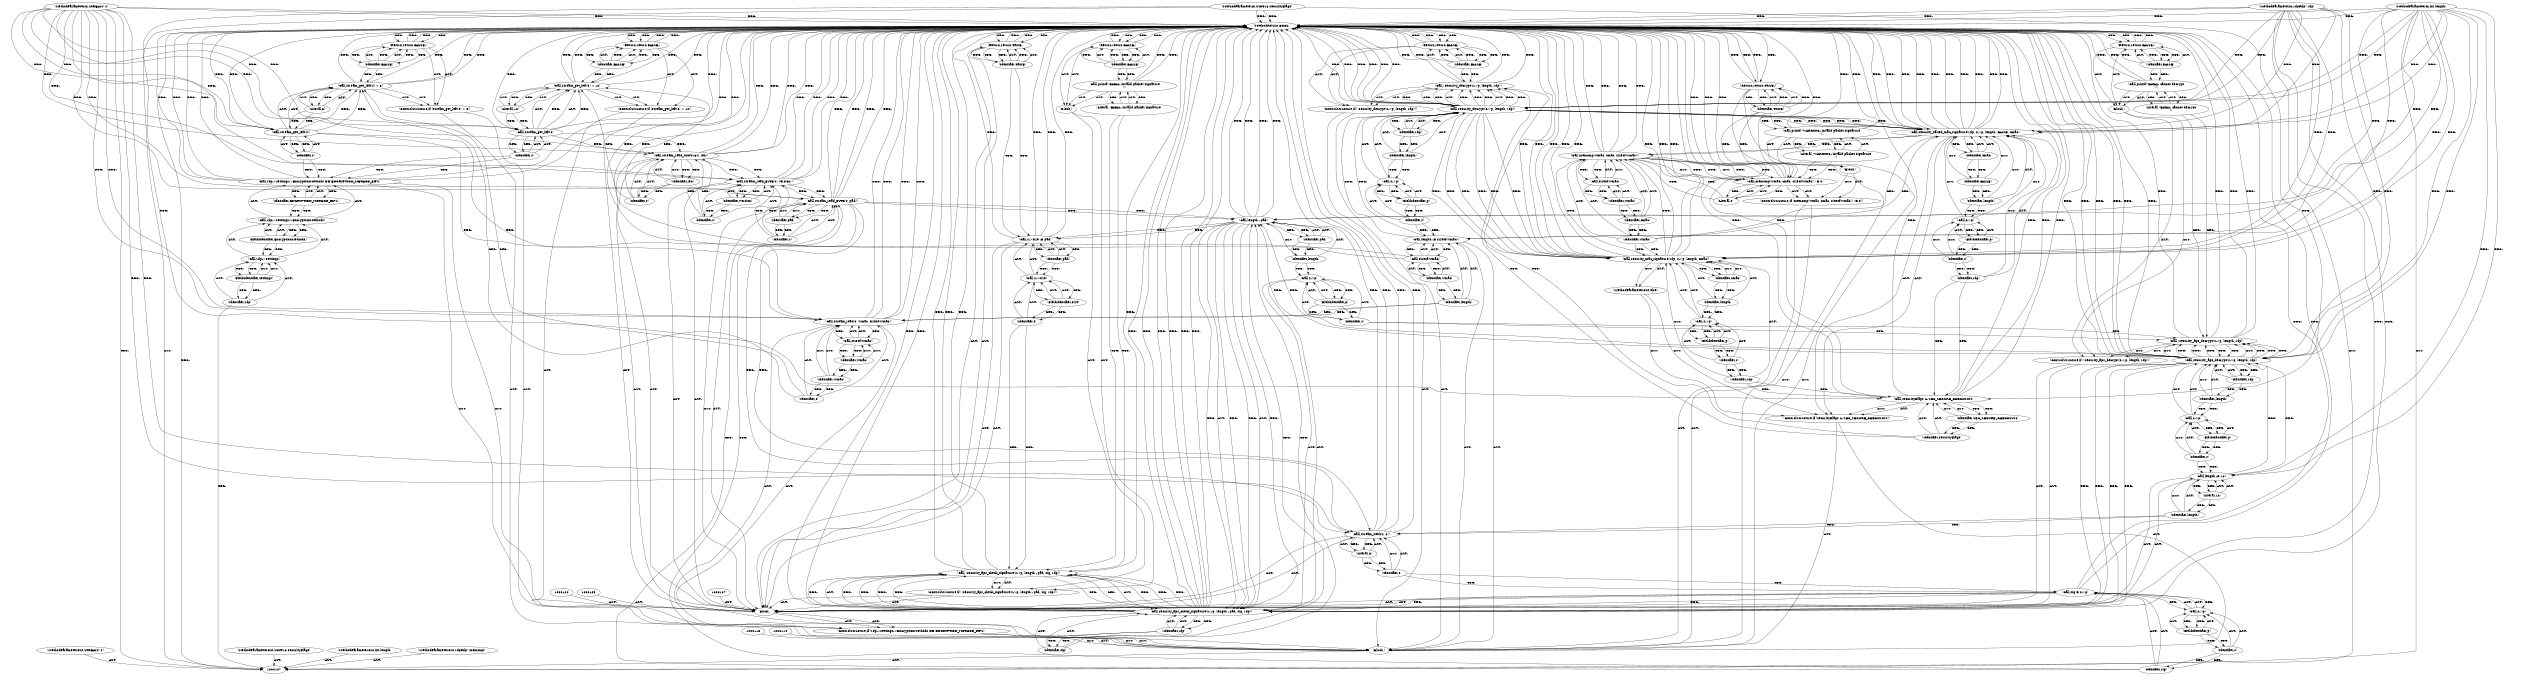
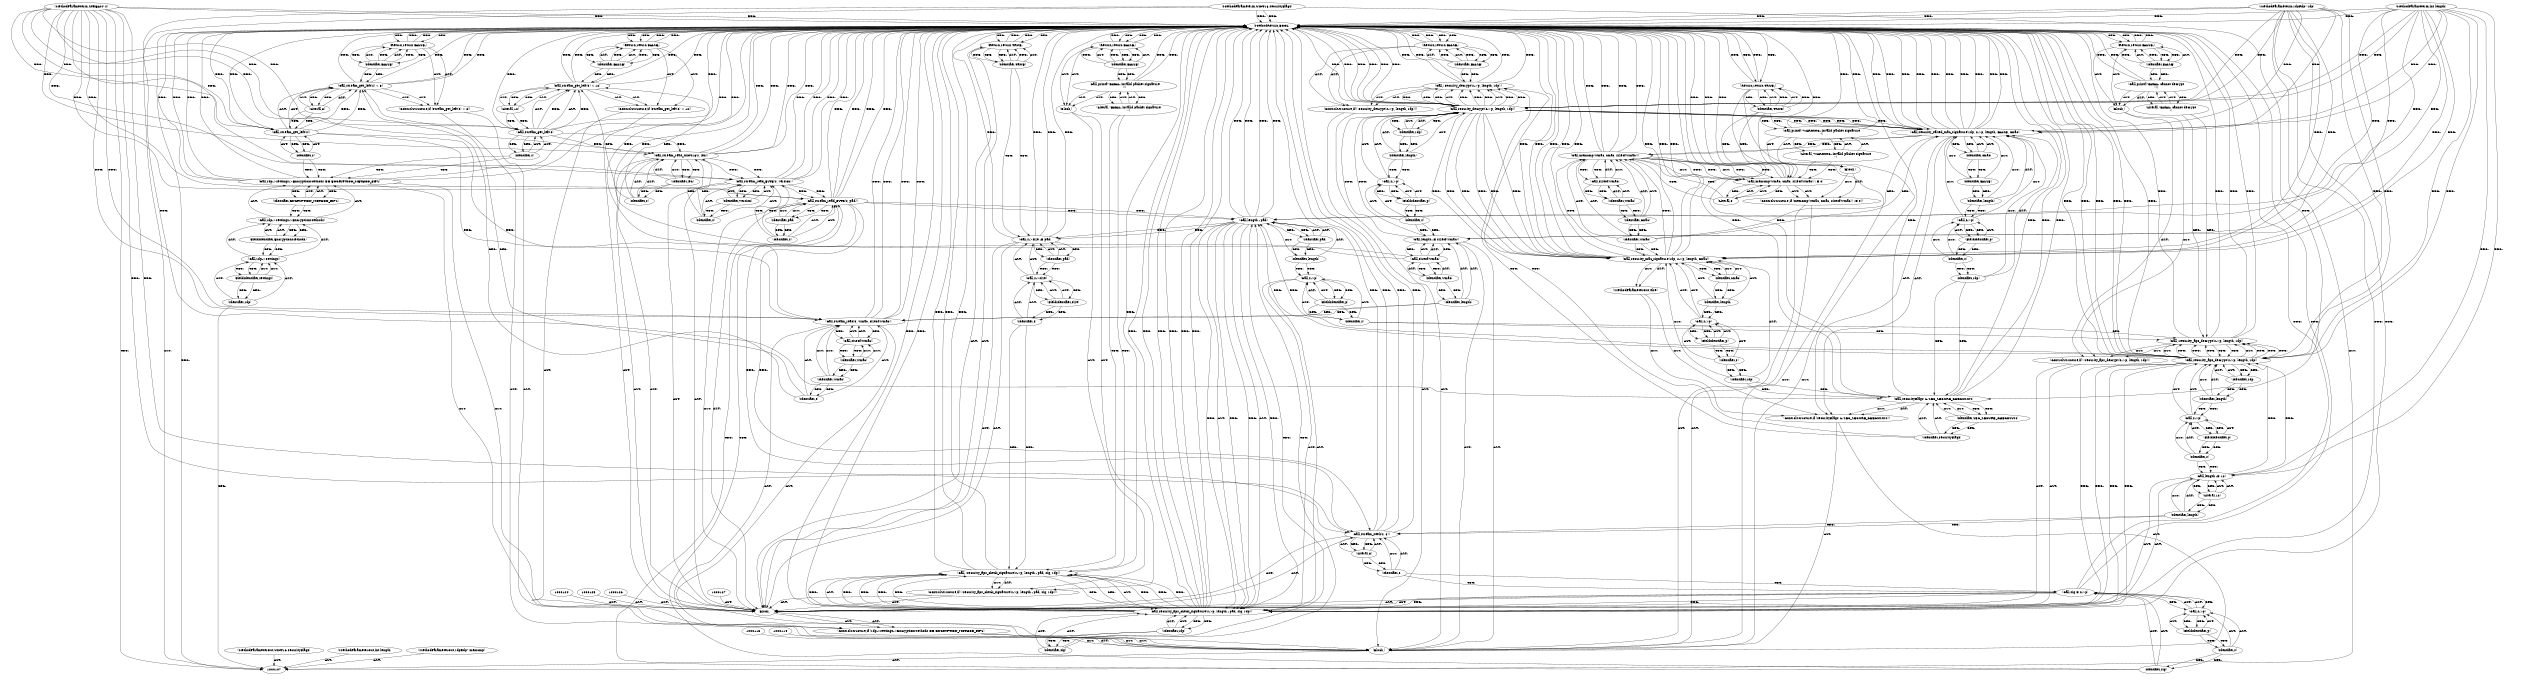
none -> (616, 592)
(76, 650) -> none
(2299, 659) -> none
